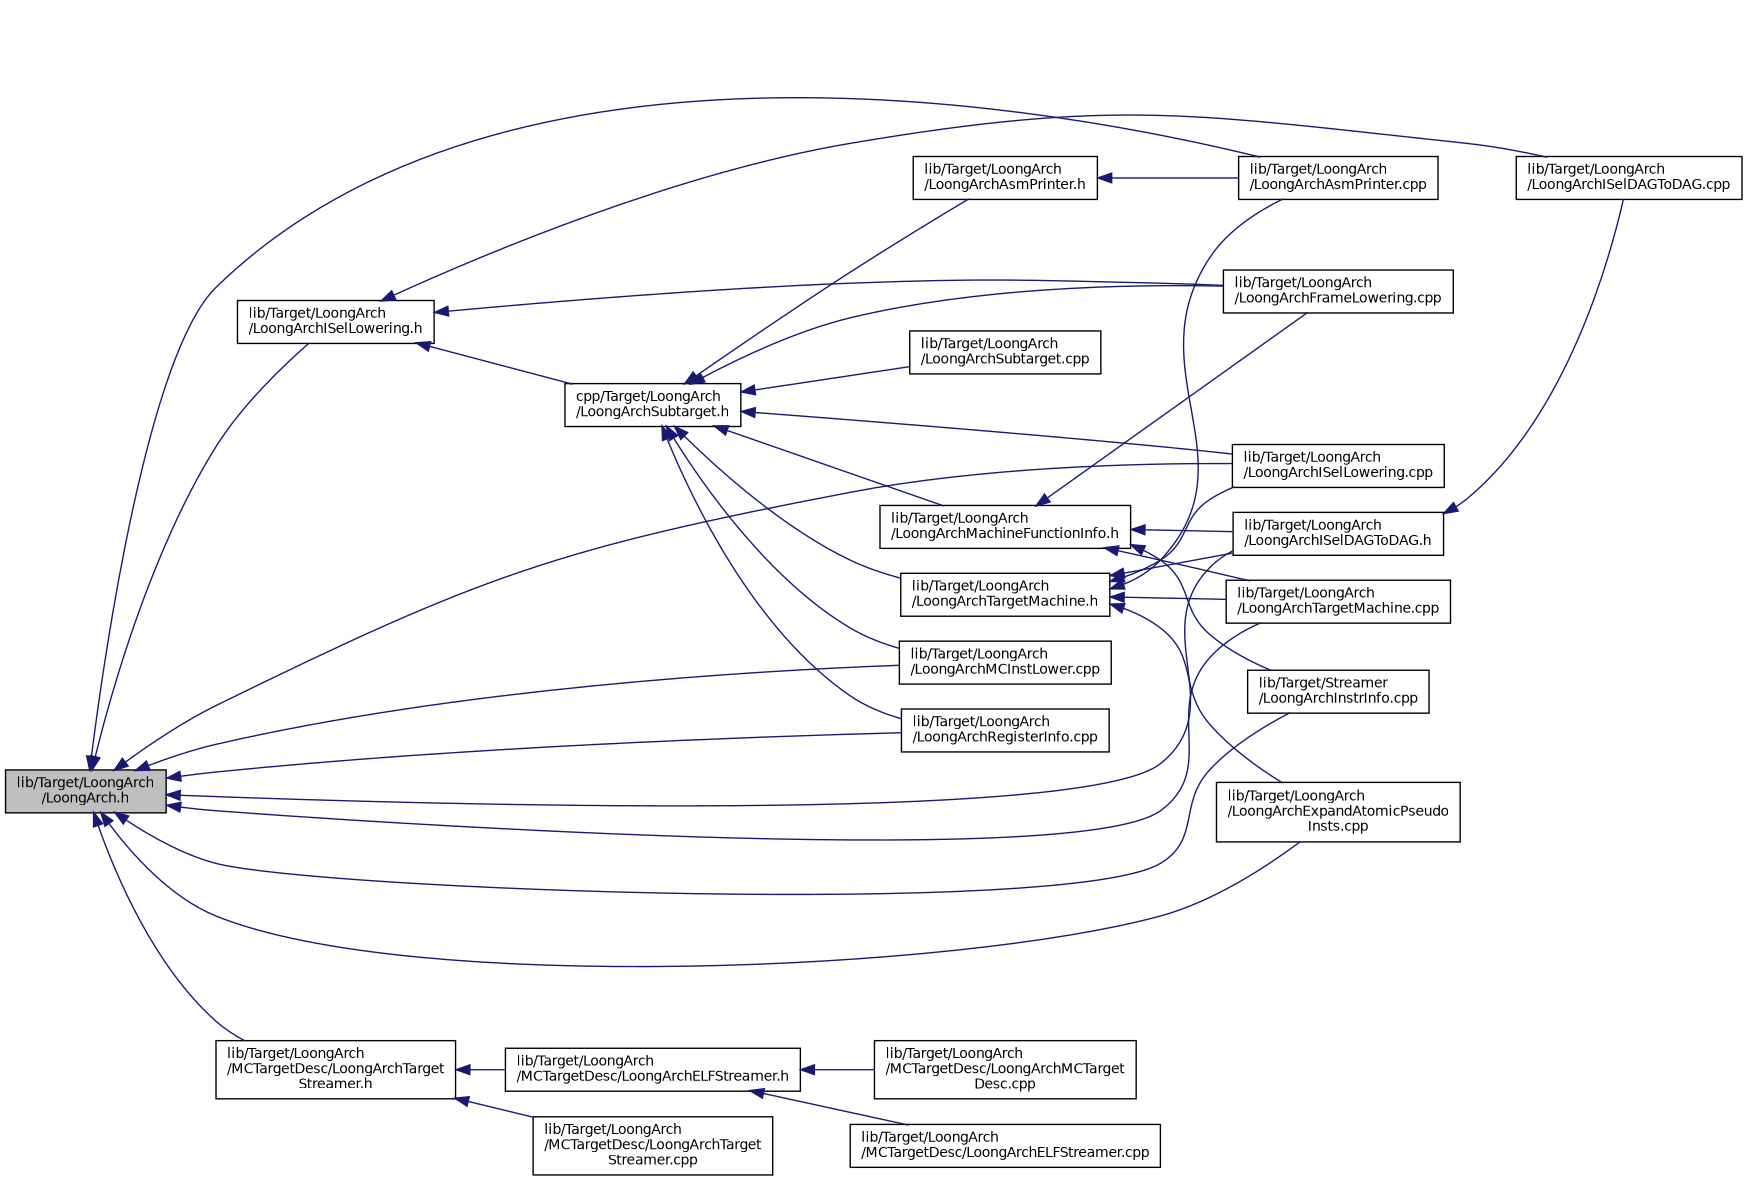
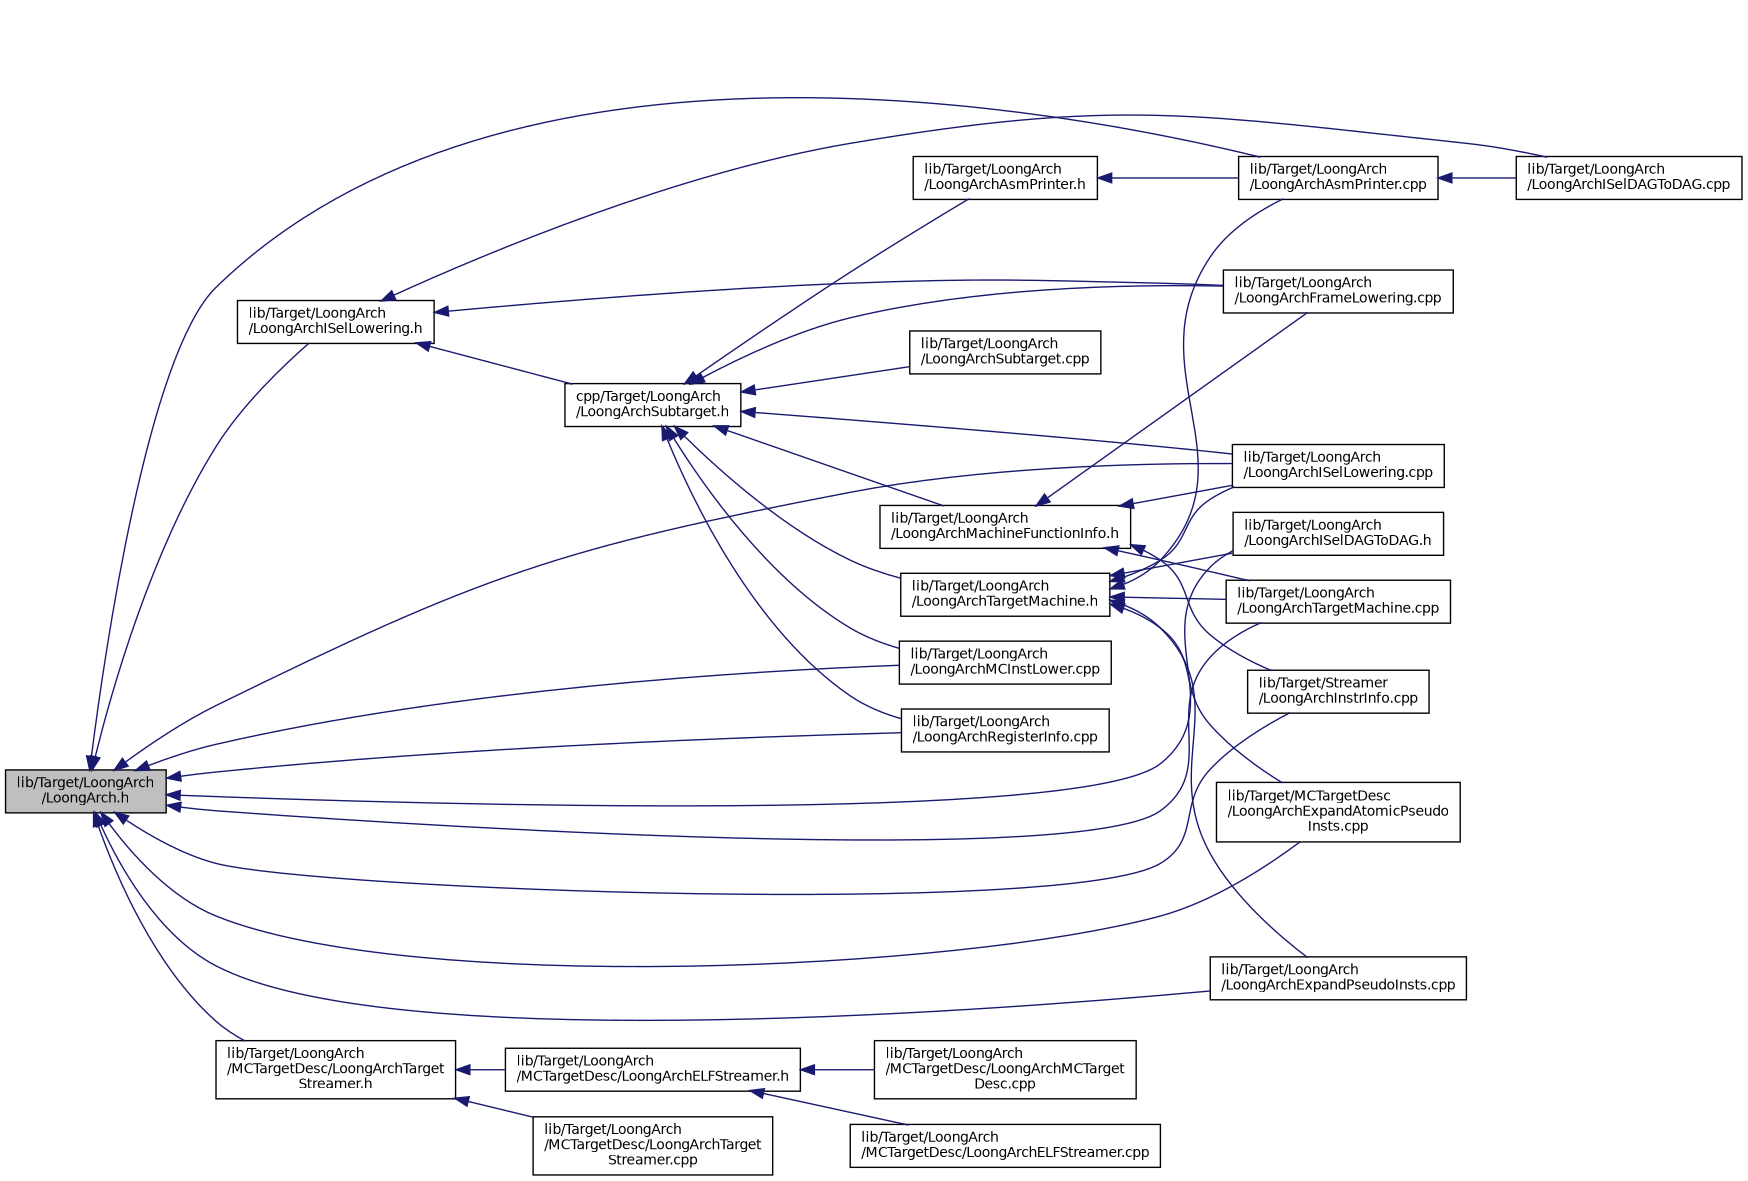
(1565, 367) -> (1484, 178)
(1196, 531) -> (1183, 494)
(1338, 812) -> (1338, 812)
none -> (1338, 978)
